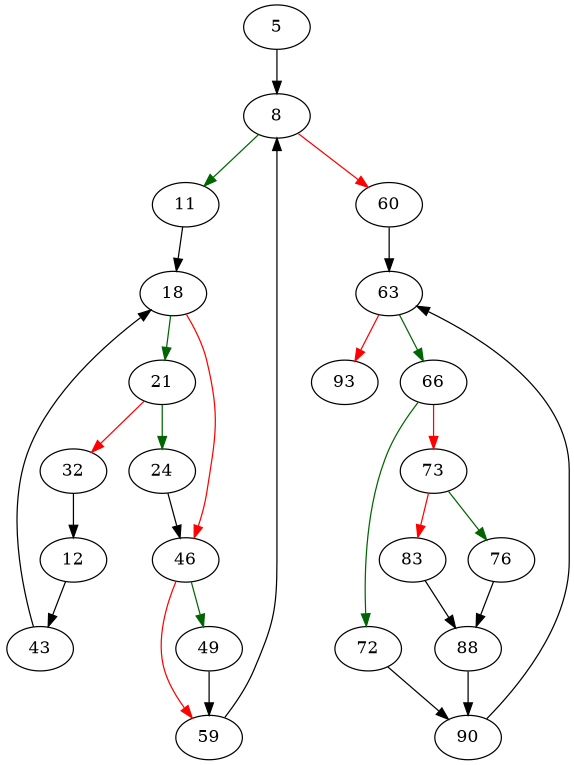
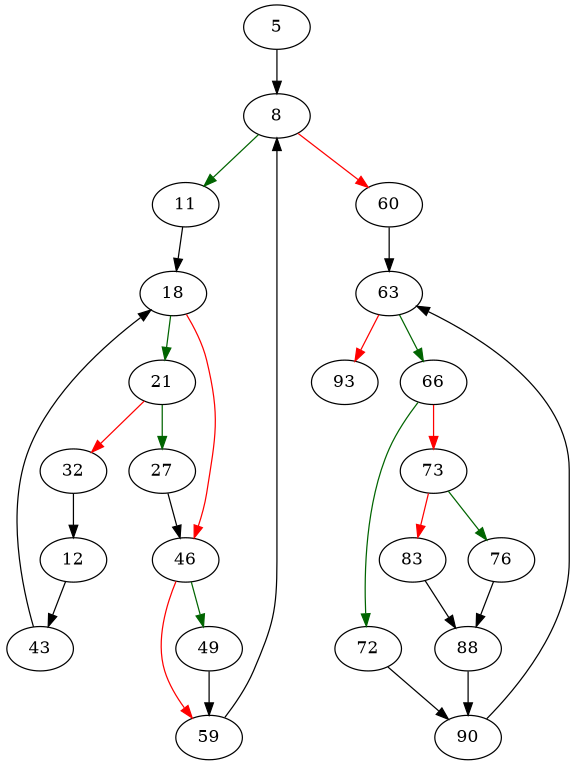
(162, 471) -> (162, 471)
